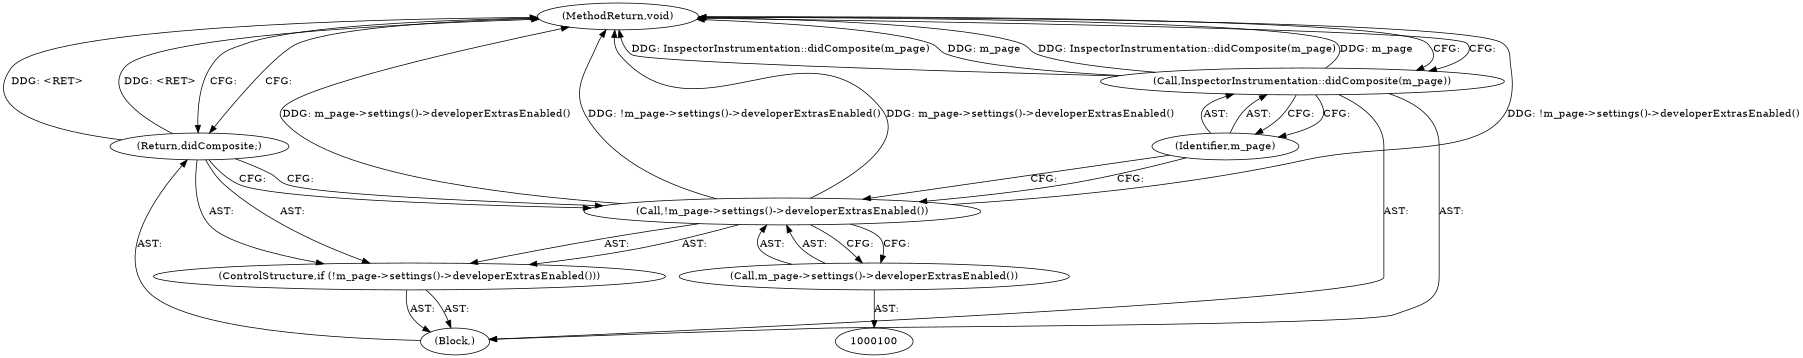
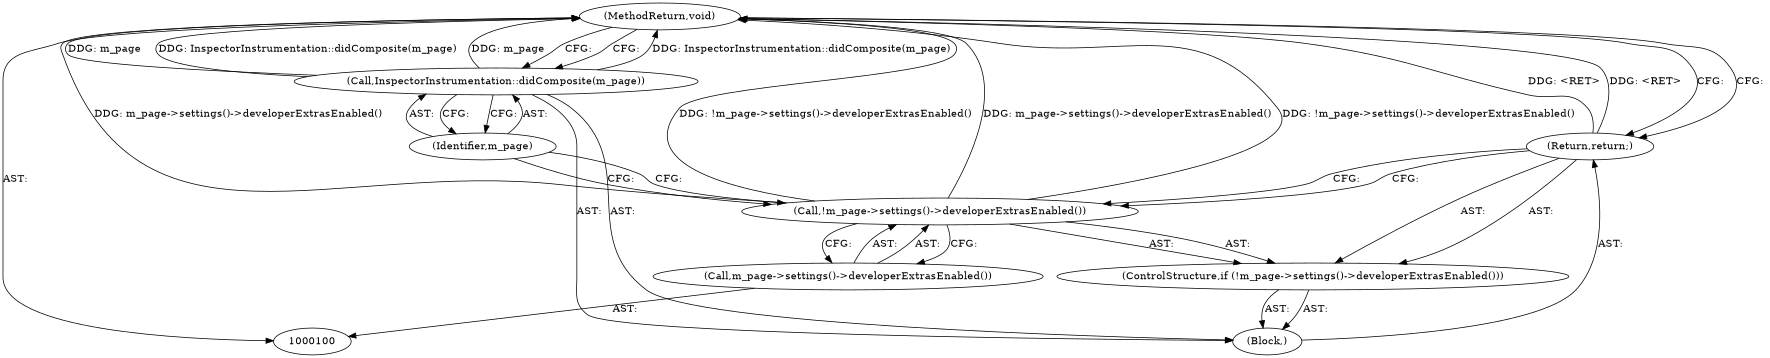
none -> (44, 47)
(200, 146) -> (1590, 146)
